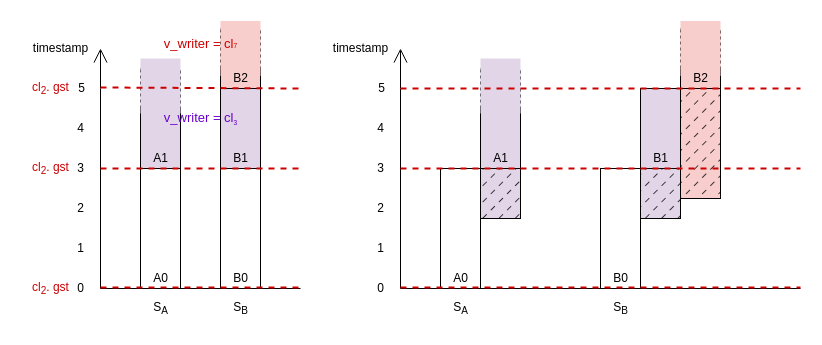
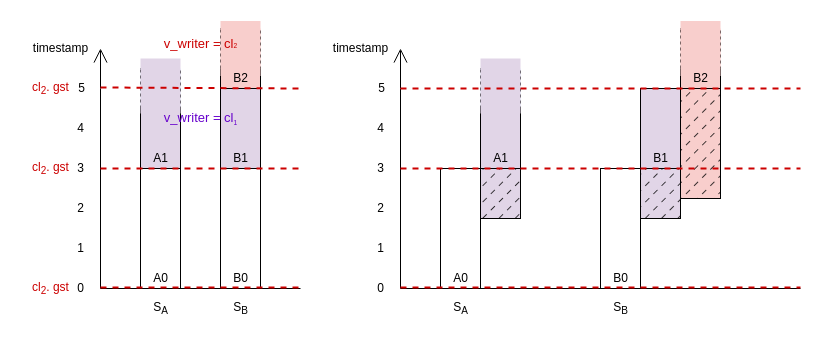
(201, 44) -> (201, 44)
(201, 119) -> (201, 119)
